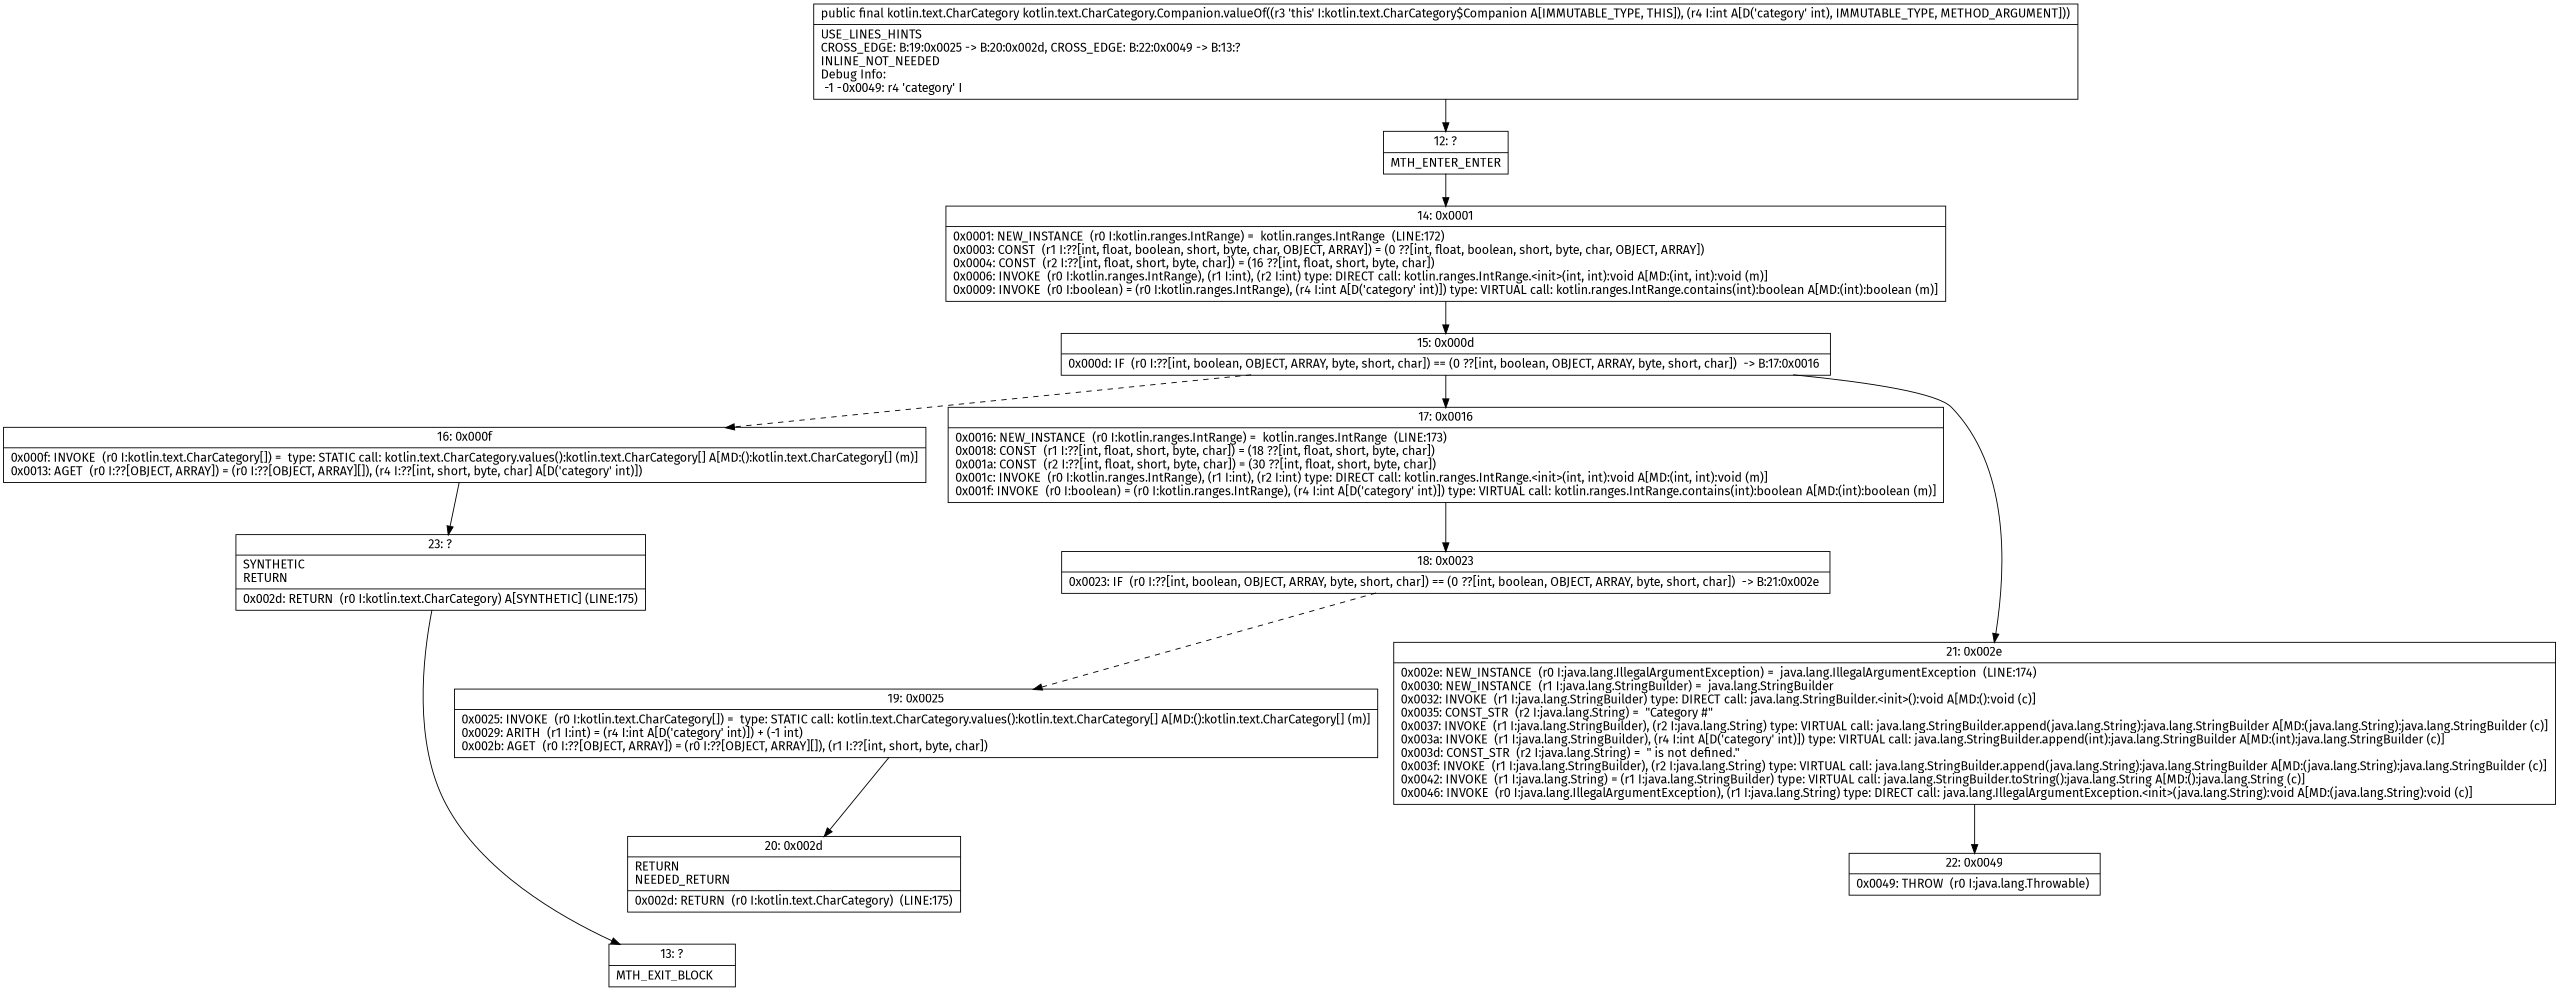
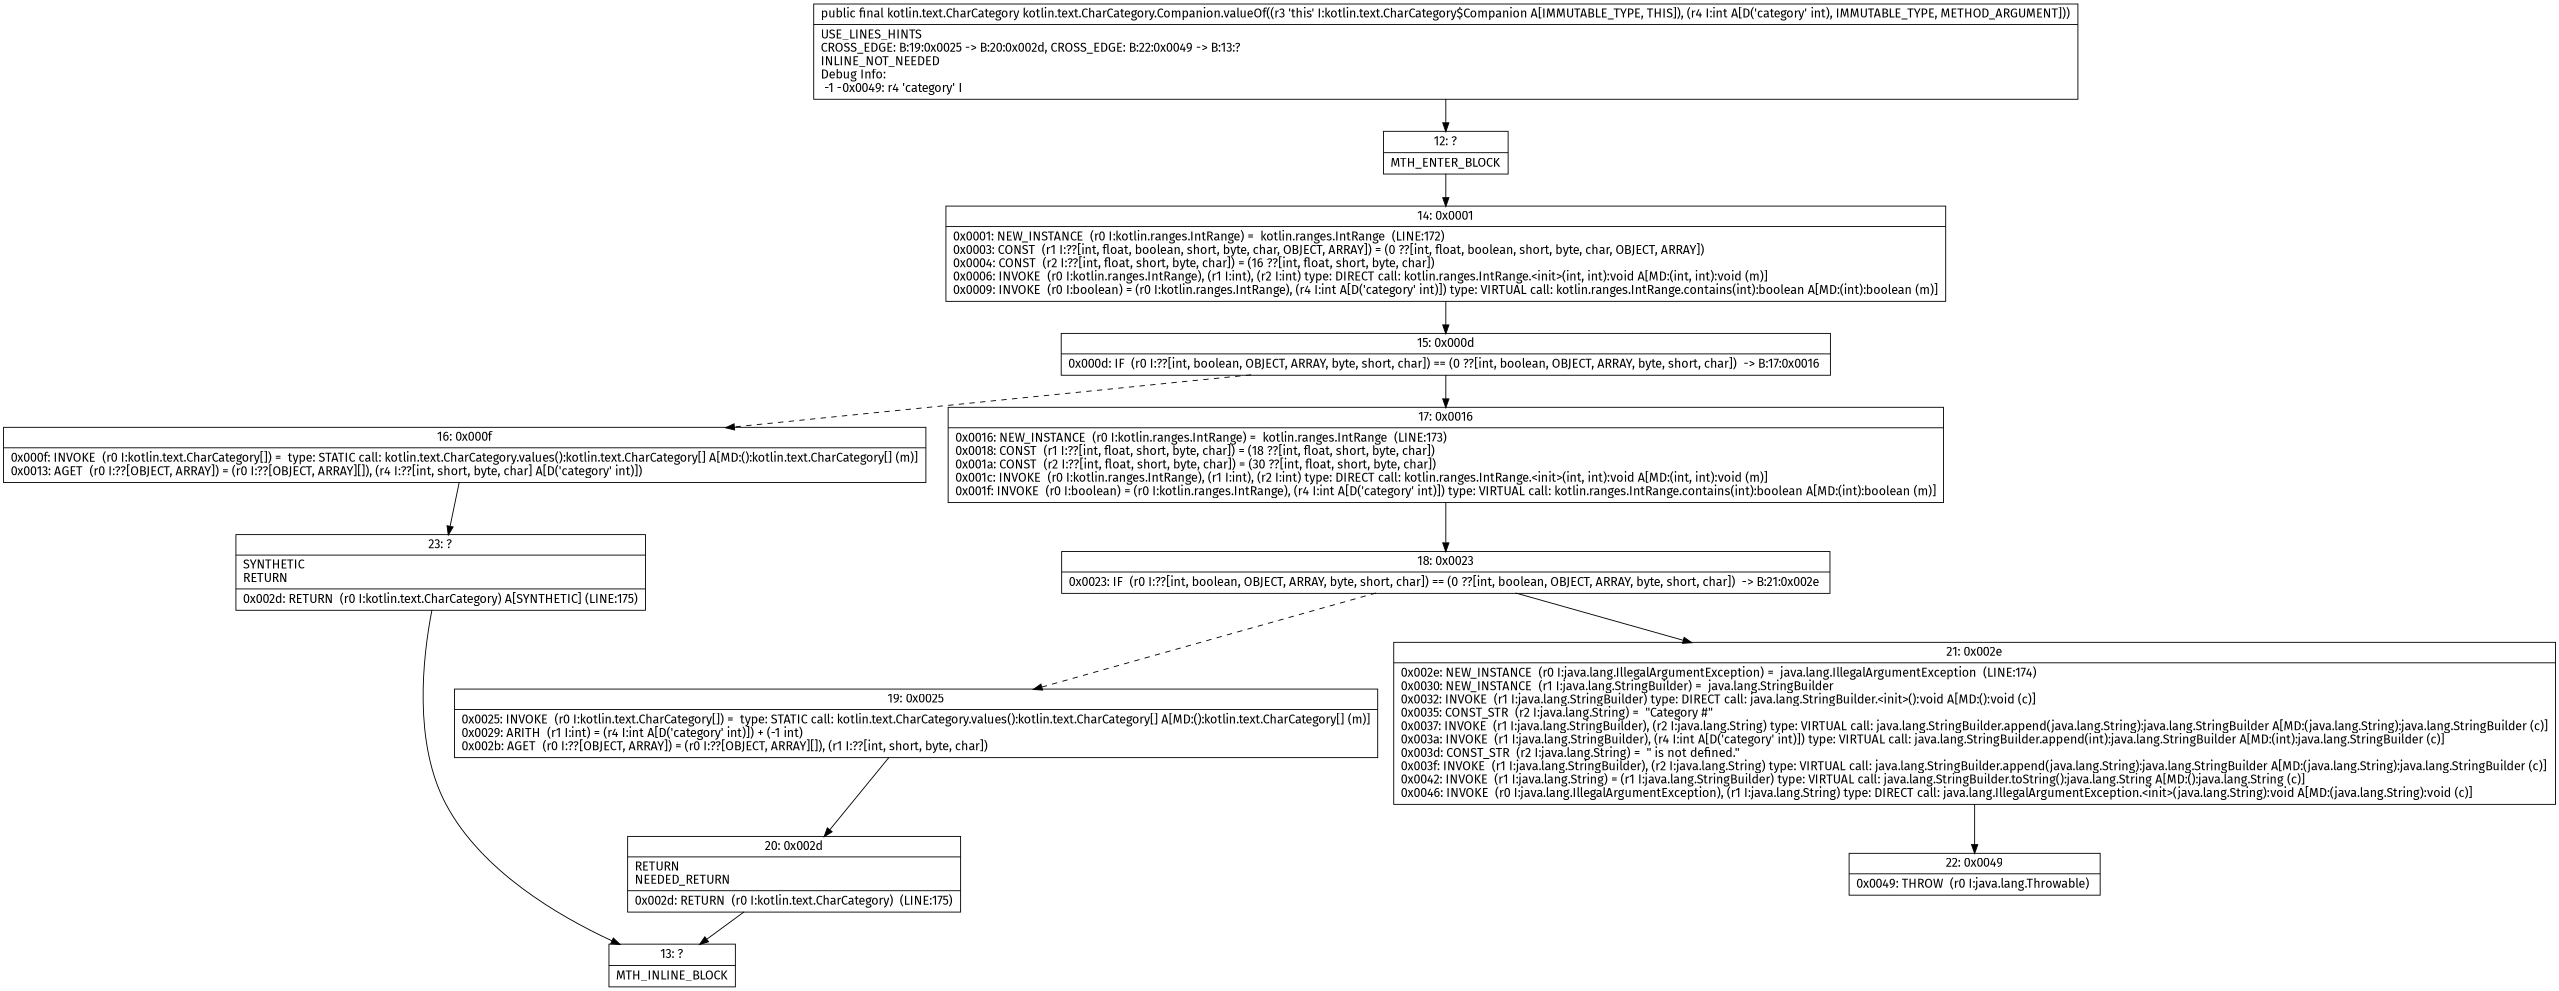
(1446, 163) -> (1446, 163)
(1974, 438) -> (1599, 617)
none -> (726, 925)
(665, 976) -> (672, 976)
